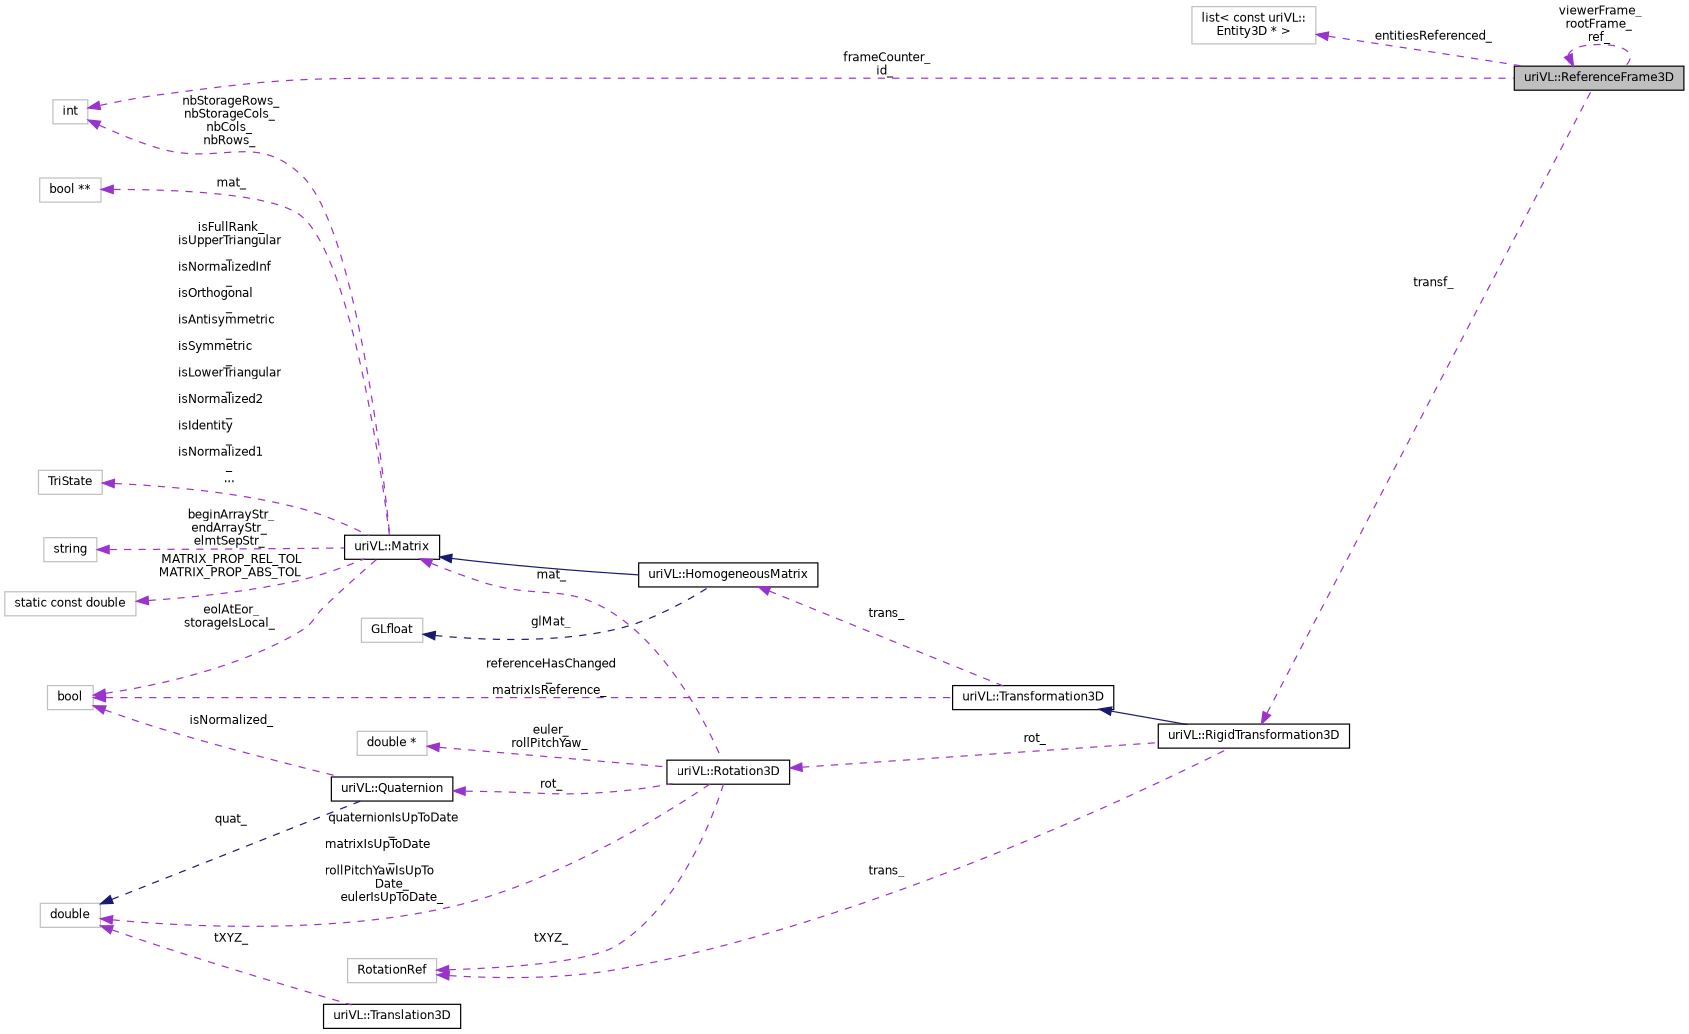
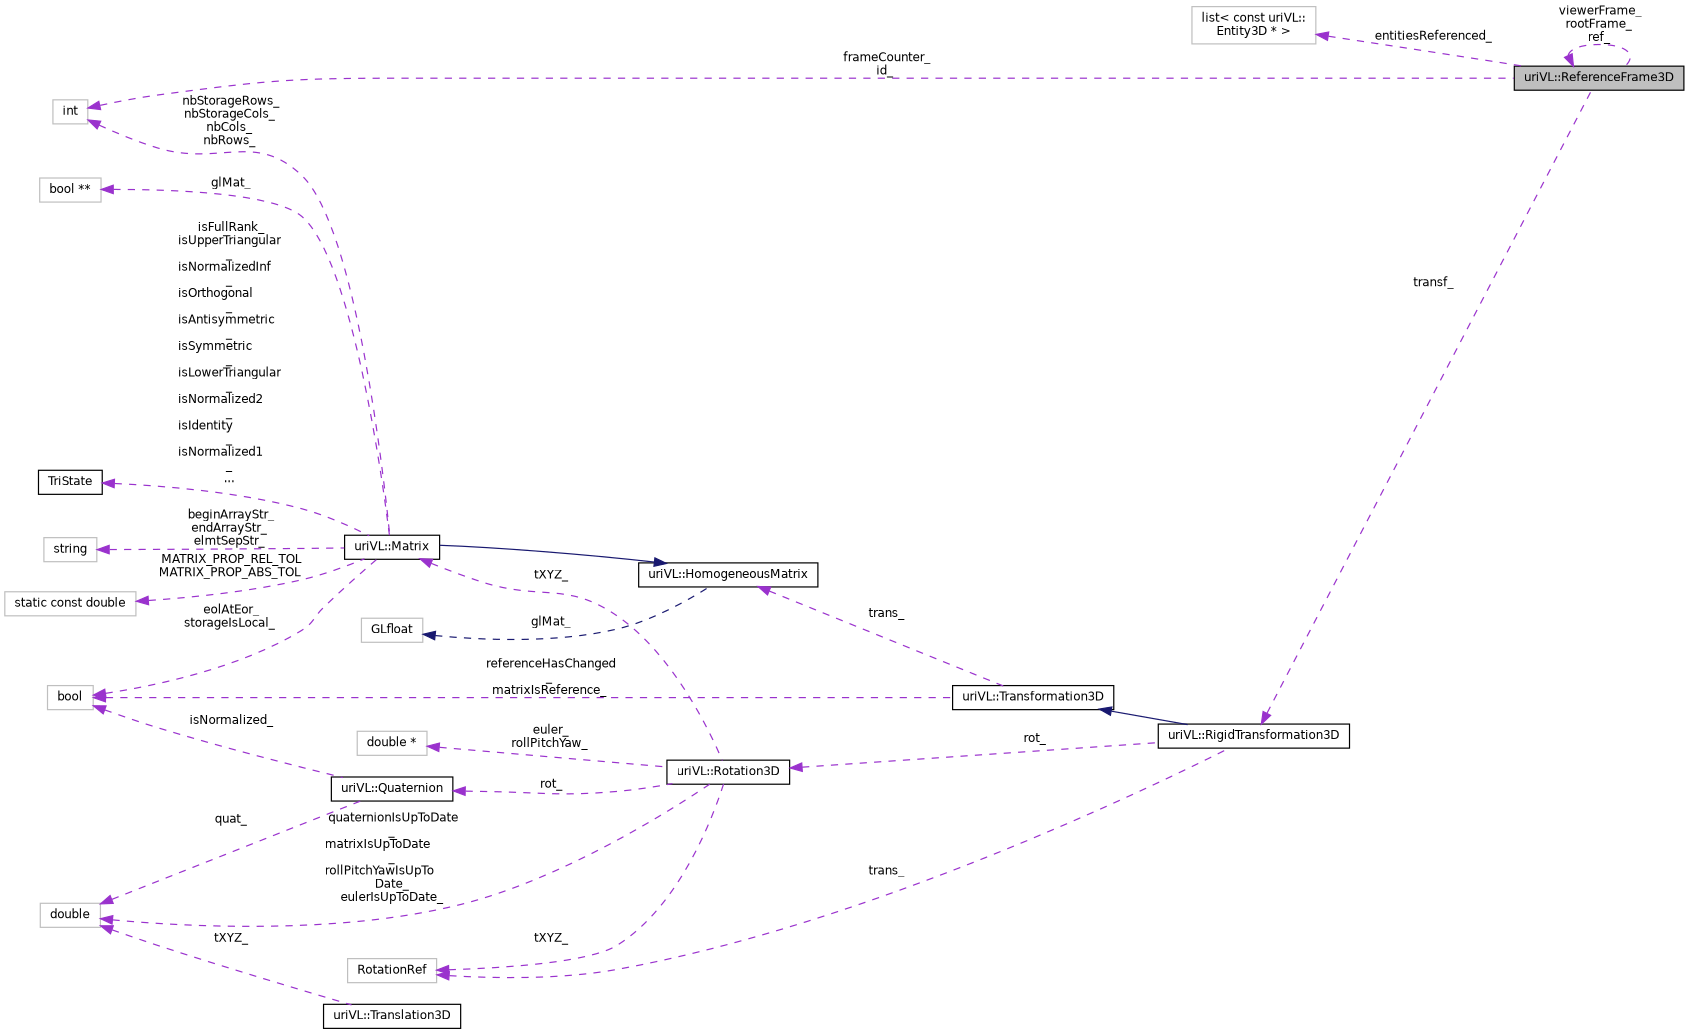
(230, 183) -> (230, 183)
(70, 482) -> (70, 482)
(545, 568) -> (547, 552)
(550, 576) -> (550, 576)
(237, 850) -> (237, 850)
